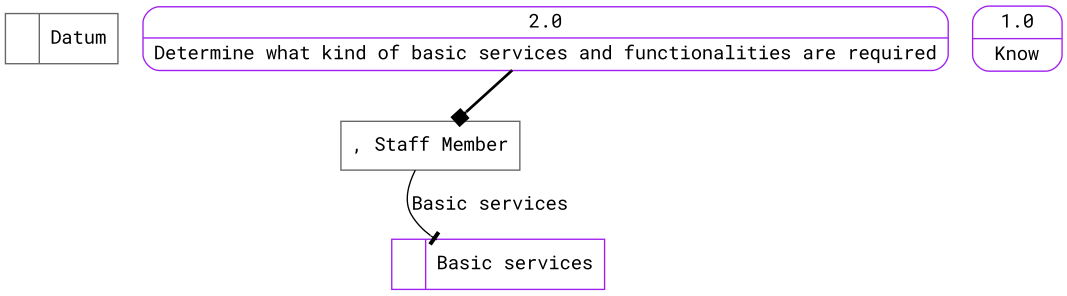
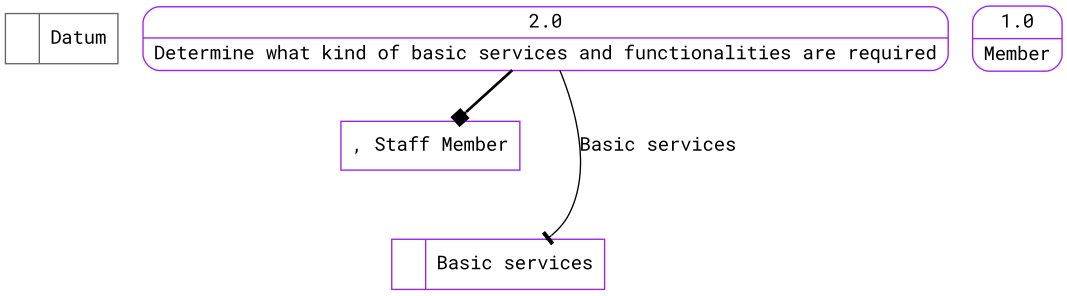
(1017, 54) -> (1017, 54)
(430, 146) -> (430, 146)
(408, 206) -> (580, 156)
